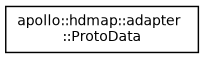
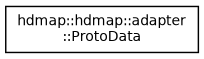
(102, 29) -> (102, 29)
